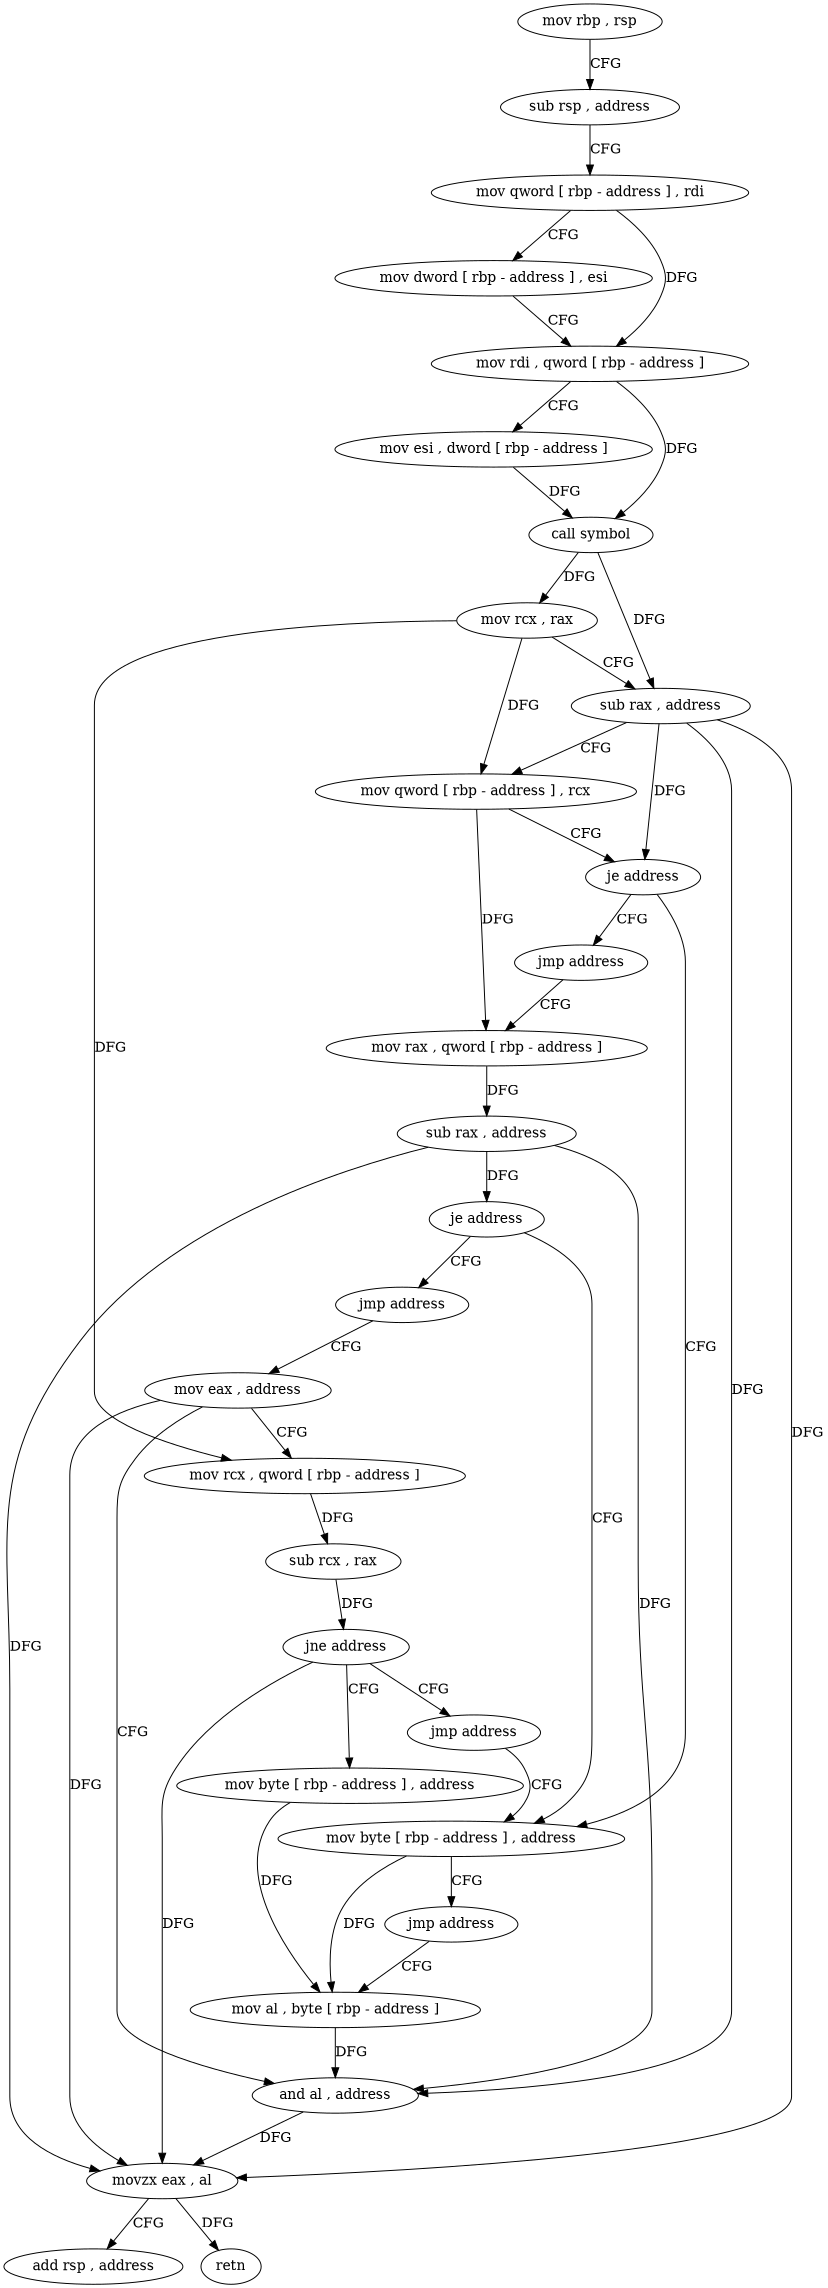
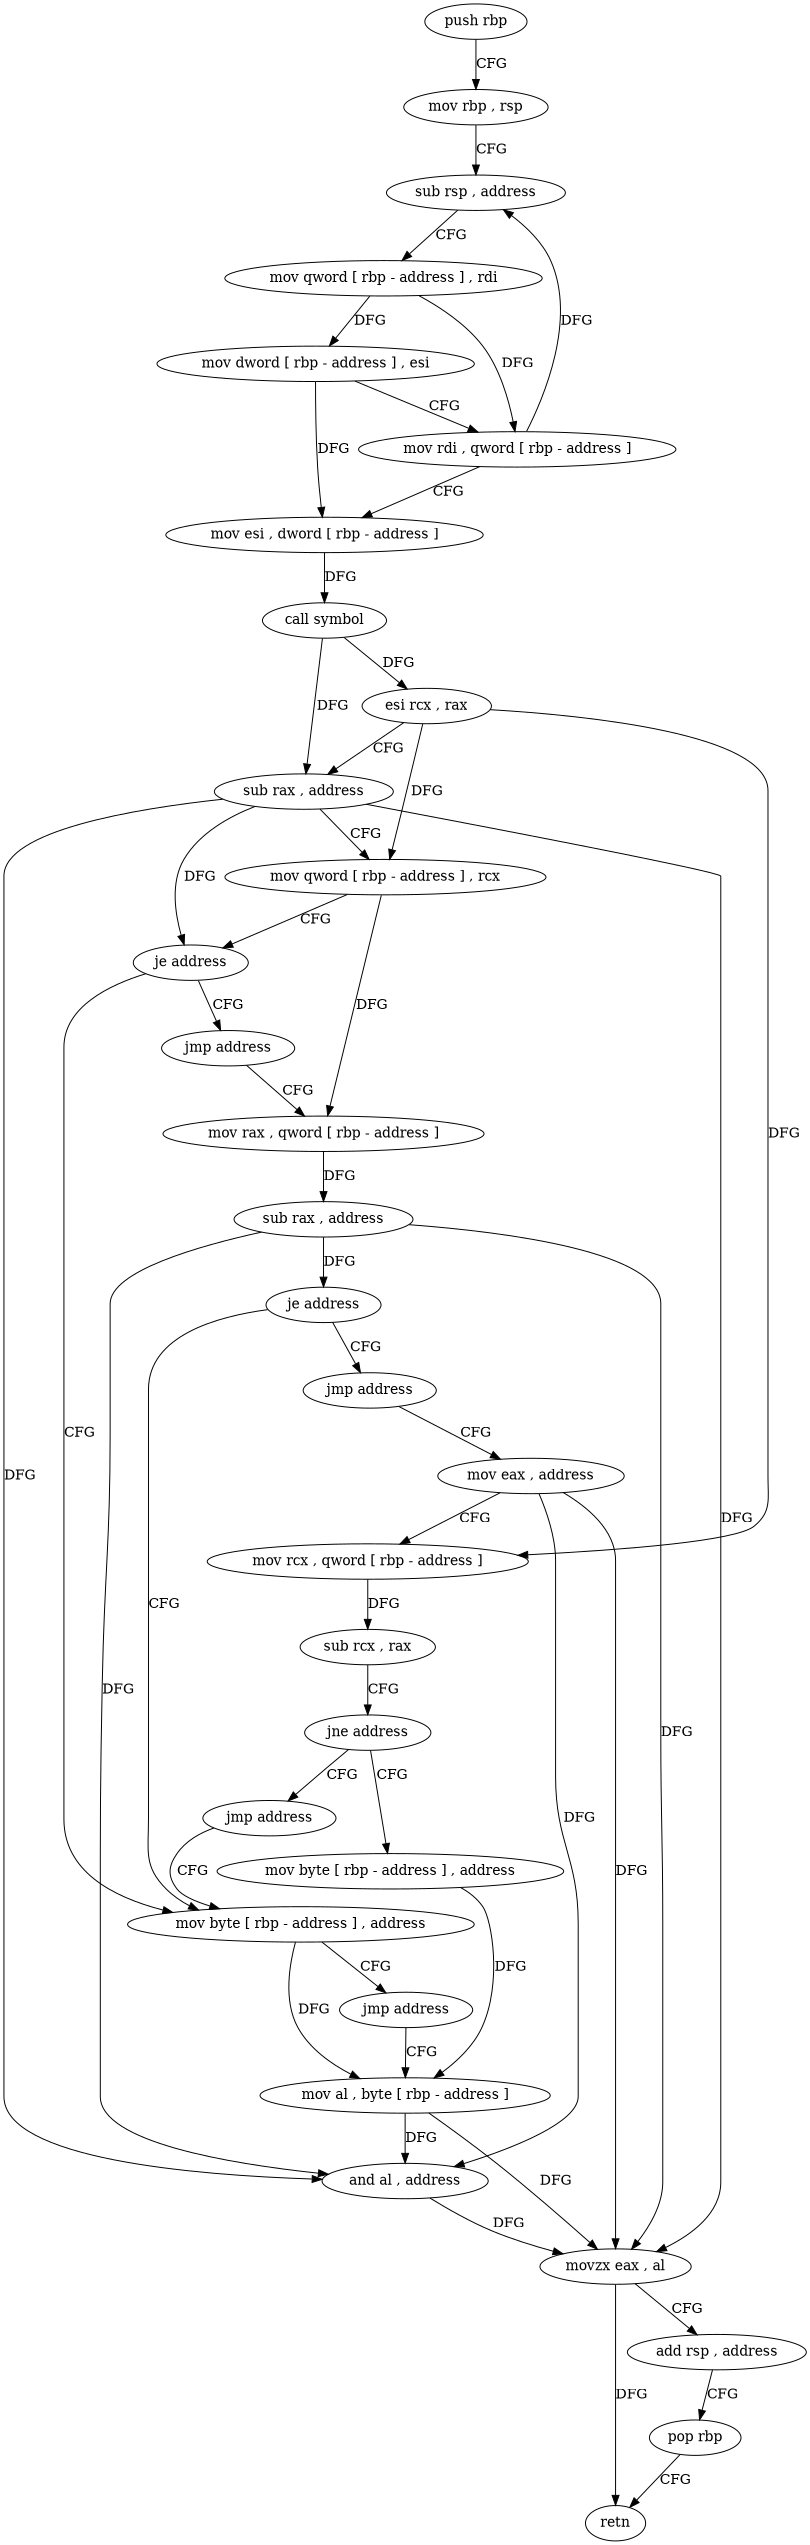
none -> (476, 22)
(563, 236) -> (370, 321)
none -> (317, 445)
(665, 445) -> (560, 318)
(527, 620) -> (427, 706)
(357, 1604) -> (384, 1690)
(133, 1733) -> (580, 1818)
(162, 1872) -> (511, 2175)
none -> (695, 2438)
